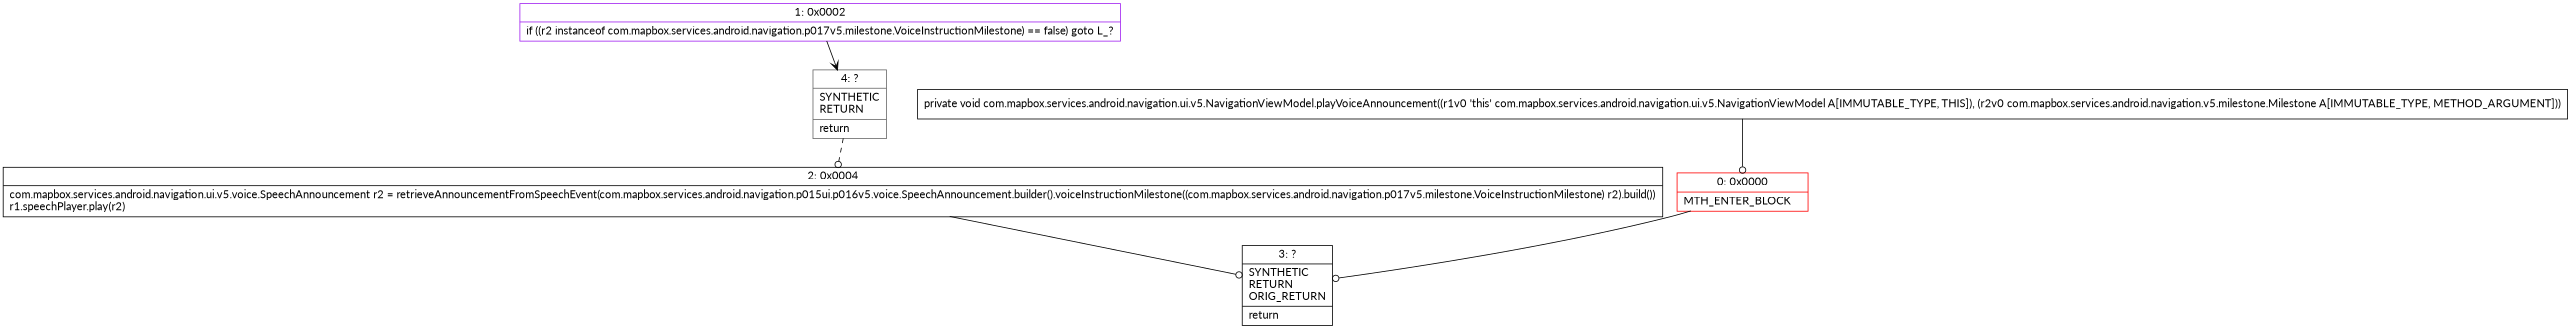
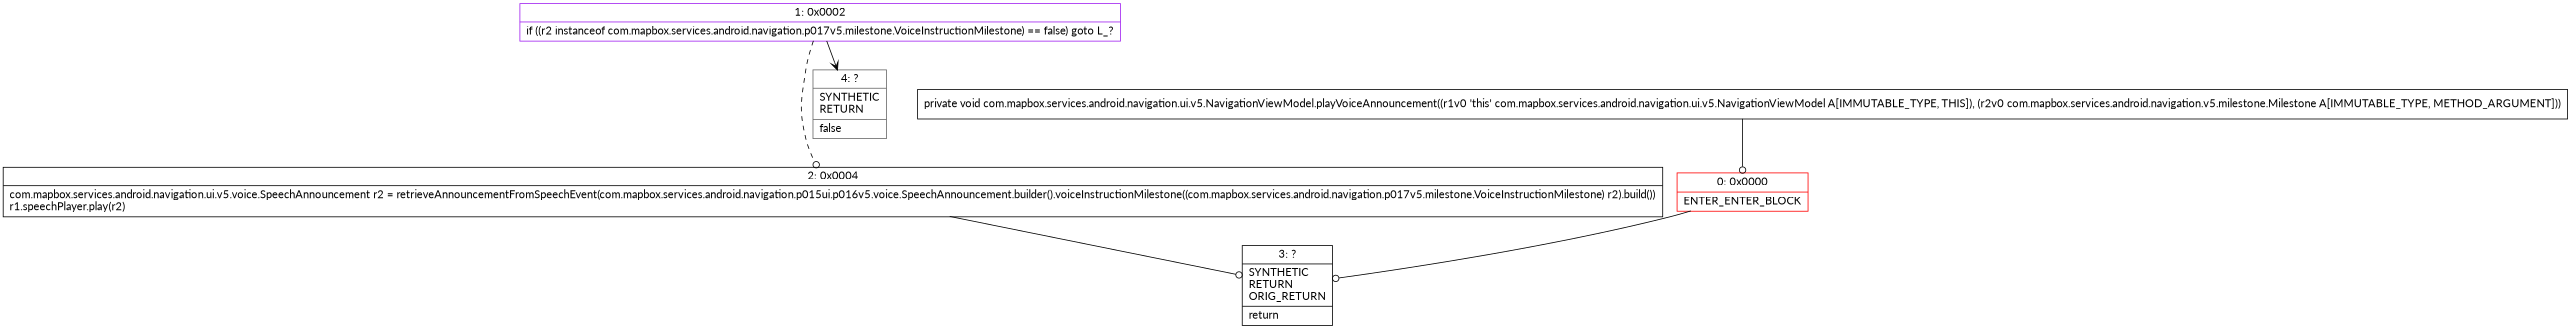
(835, 129) -> (831, 129)
(841, 150) -> (802, 102)
(1737, 201) -> (1743, 201)
